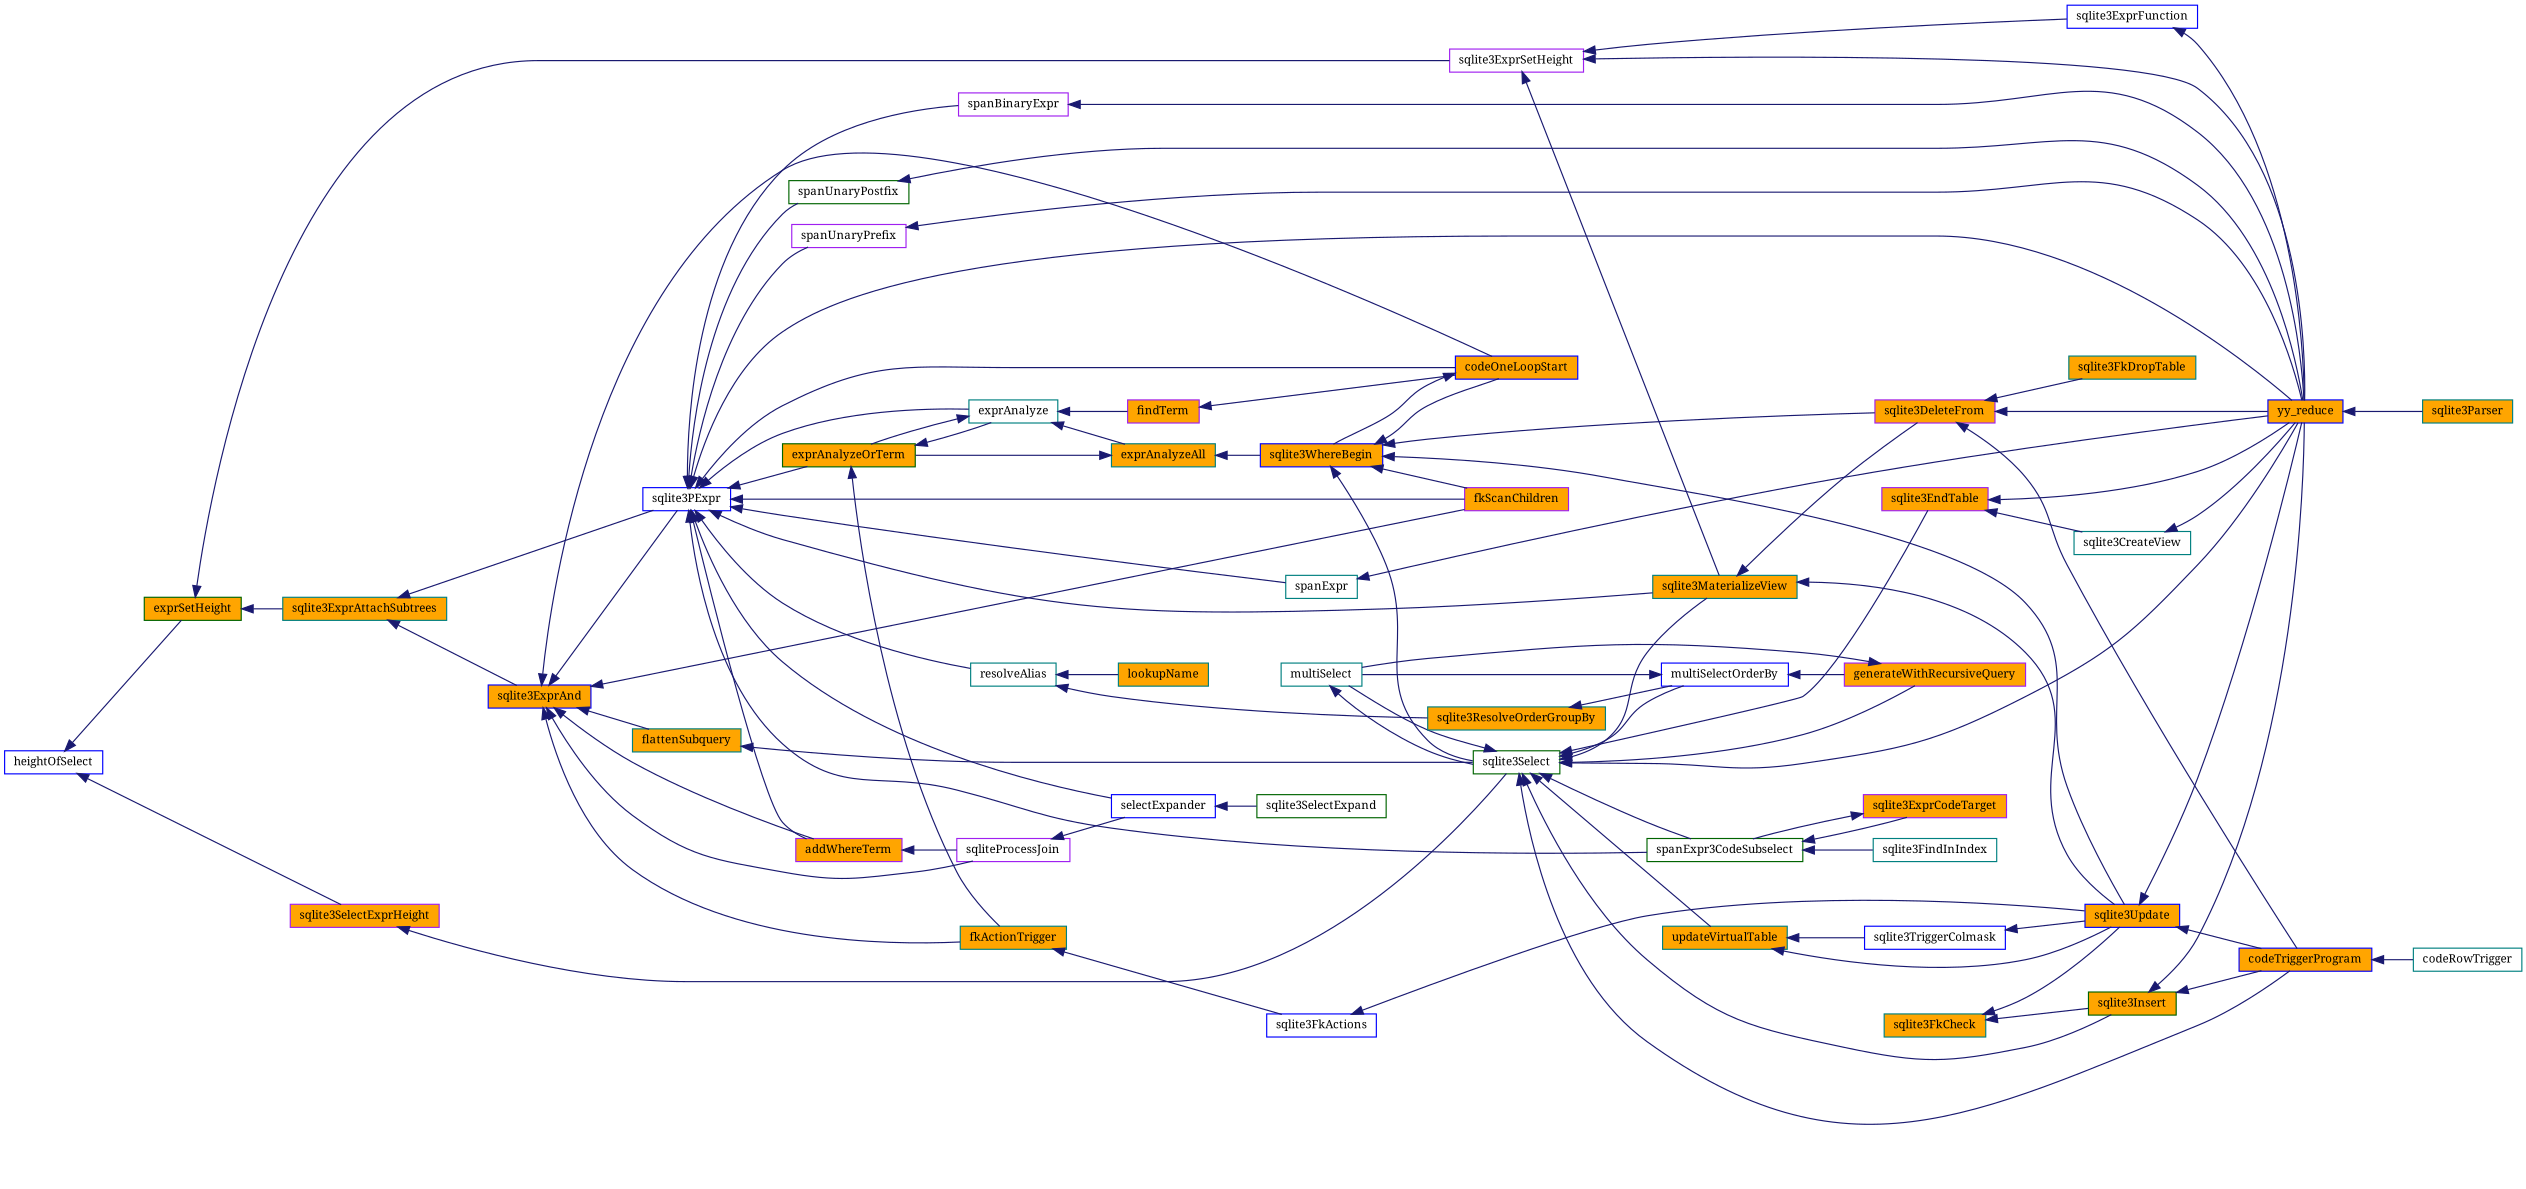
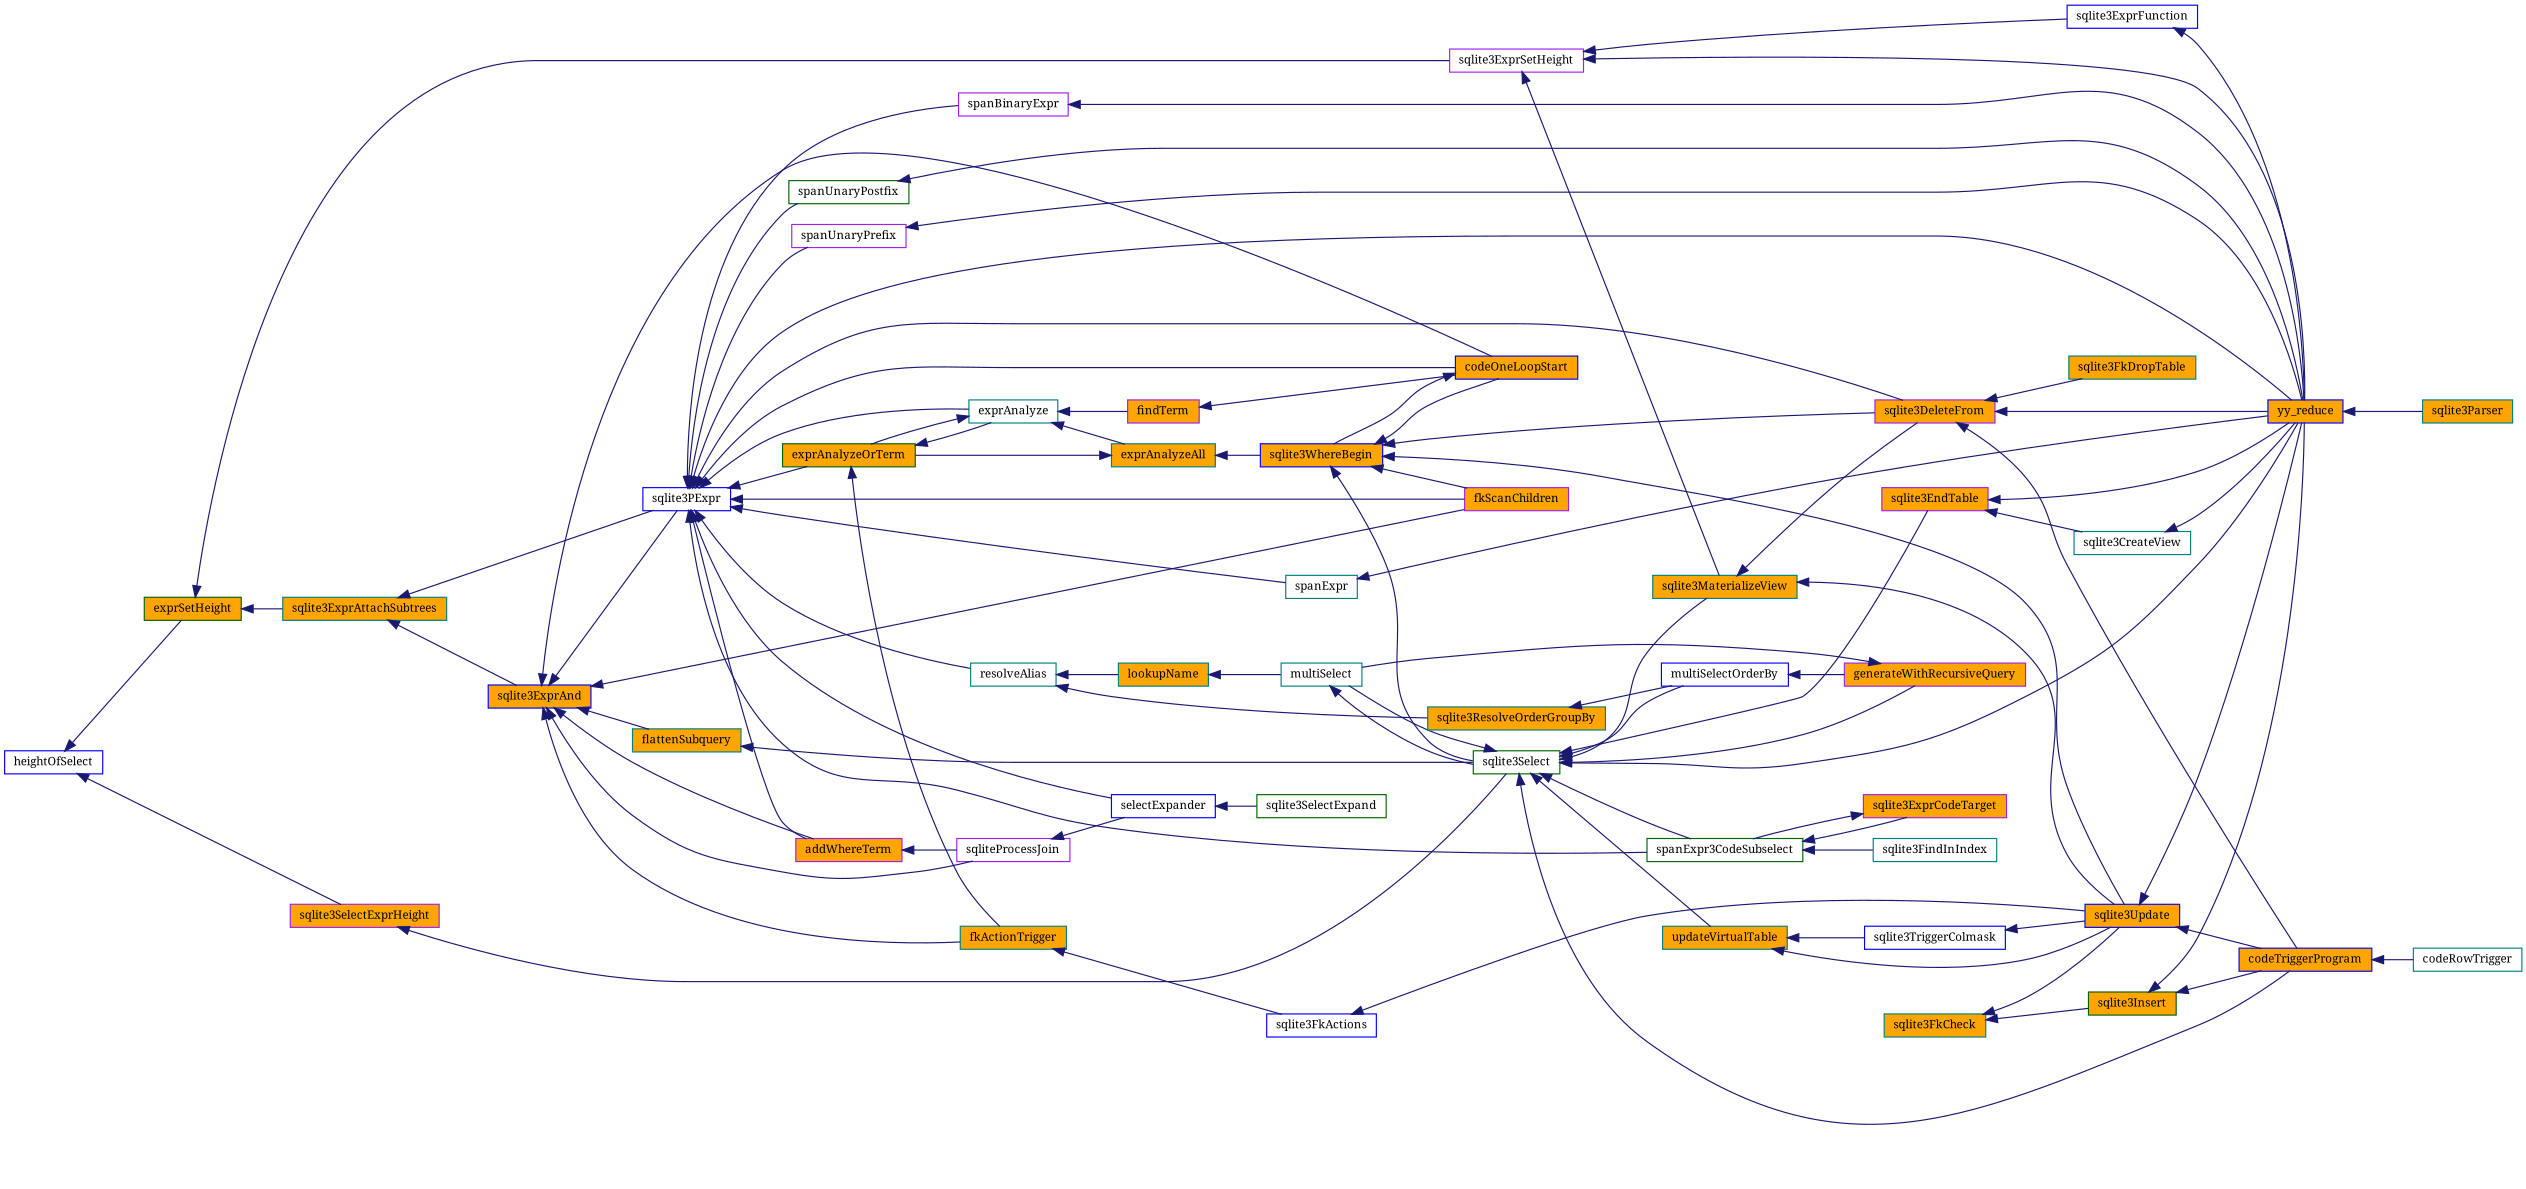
(1180, 611) -> (1274, 324)
(1506, 675) -> (1251, 675)
(1768, 1029) -> none
